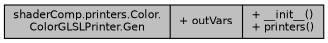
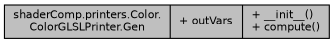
(283, 27) -> (286, 27)
